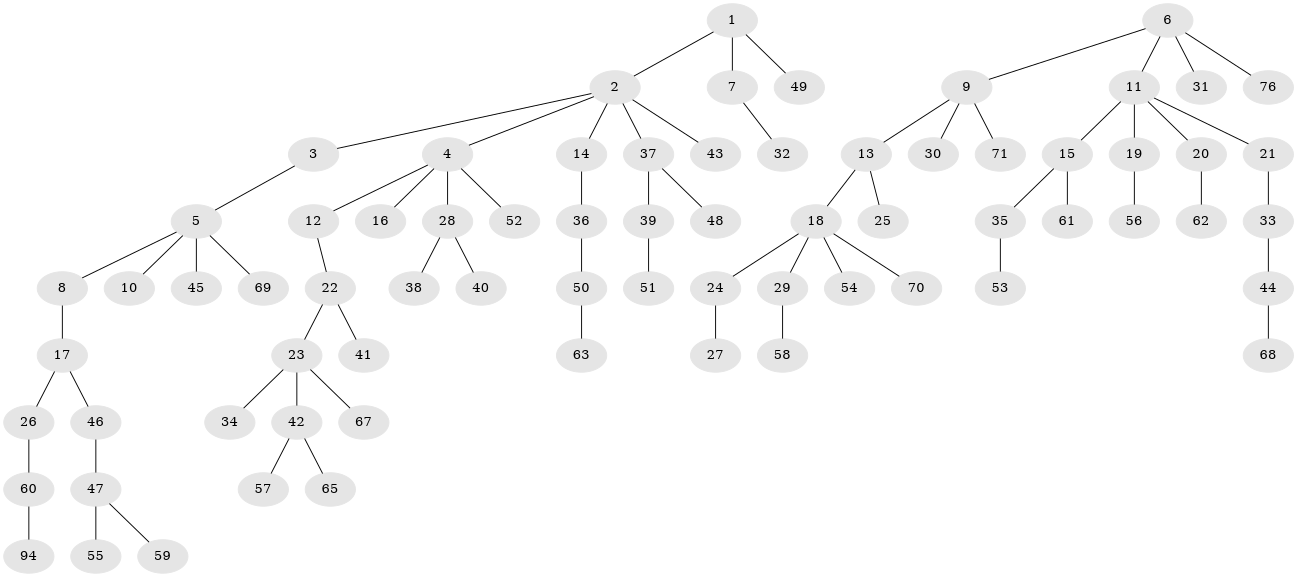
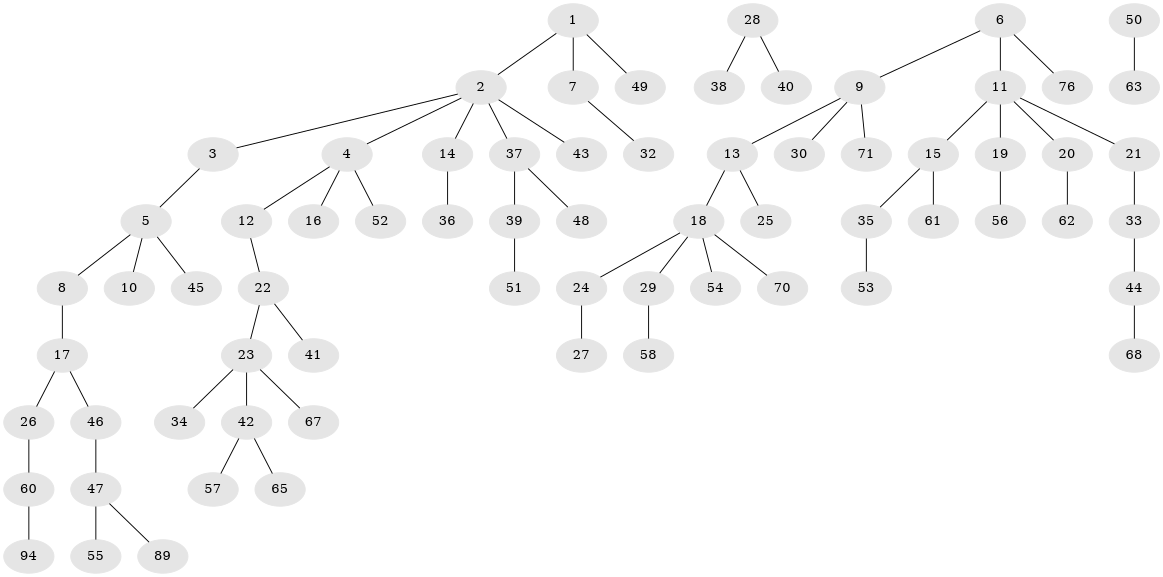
(1201, 87) -> none
(448, 188) -> none
(582, 255) -> none
(263, 288) -> none
(163, 556) -> (163, 556)
